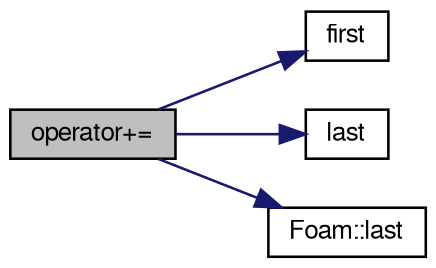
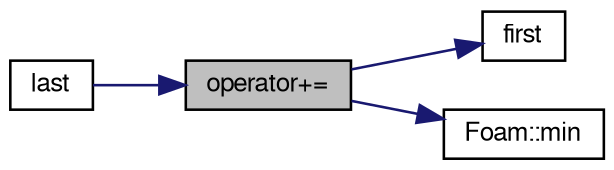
(228, 134) -> (126, 85)
(347, 232) -> (524, 134)
